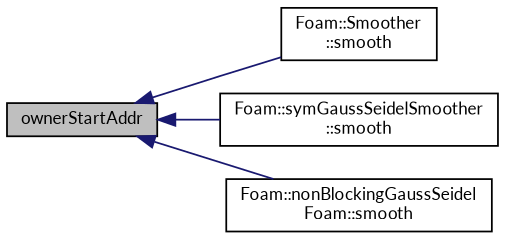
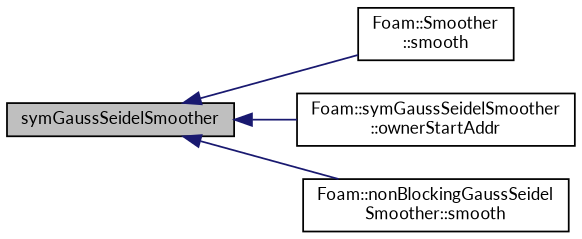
(82, 120) -> (121, 120)
(359, 120) -> (436, 120)
(359, 205) -> (436, 205)
